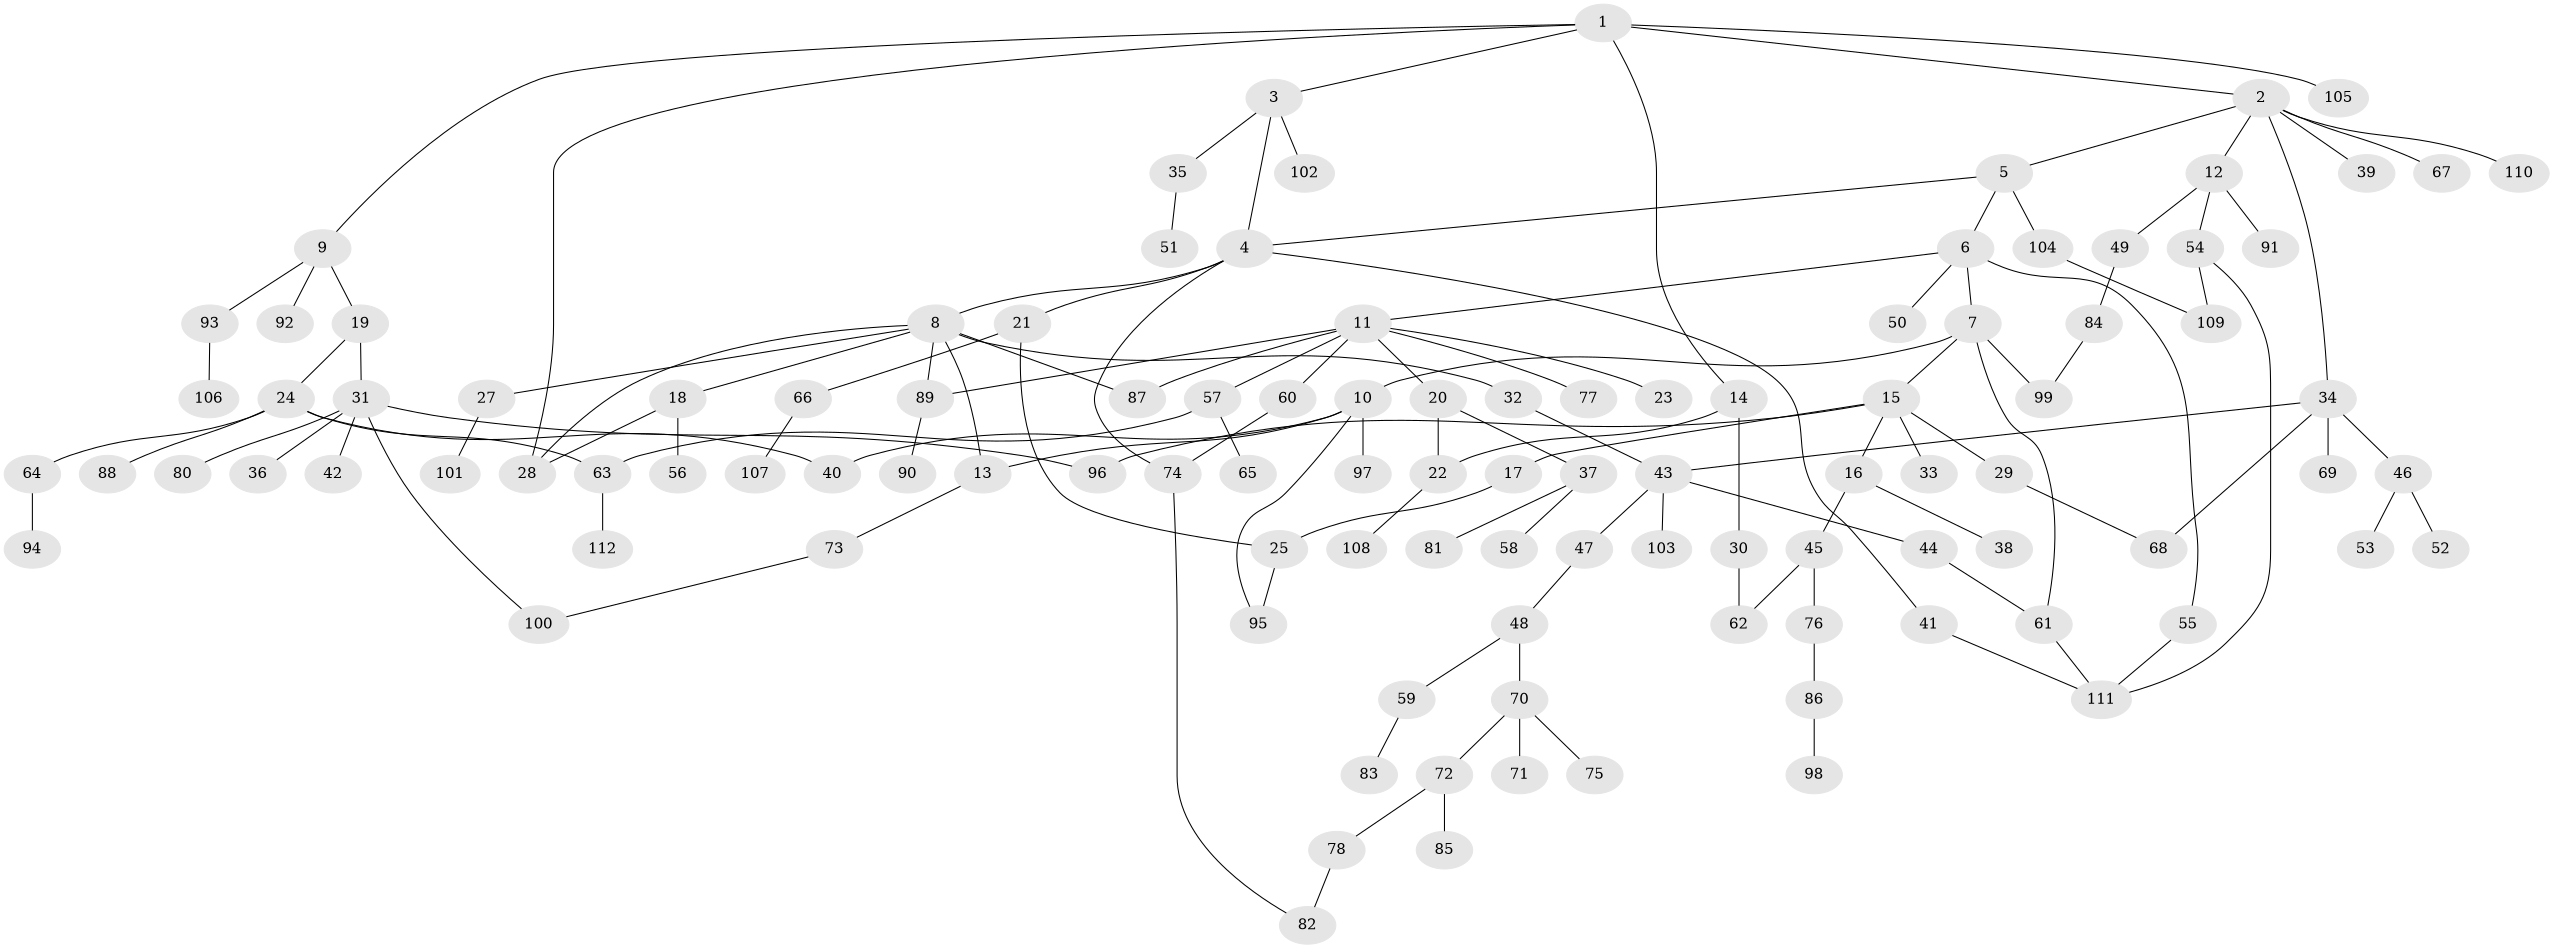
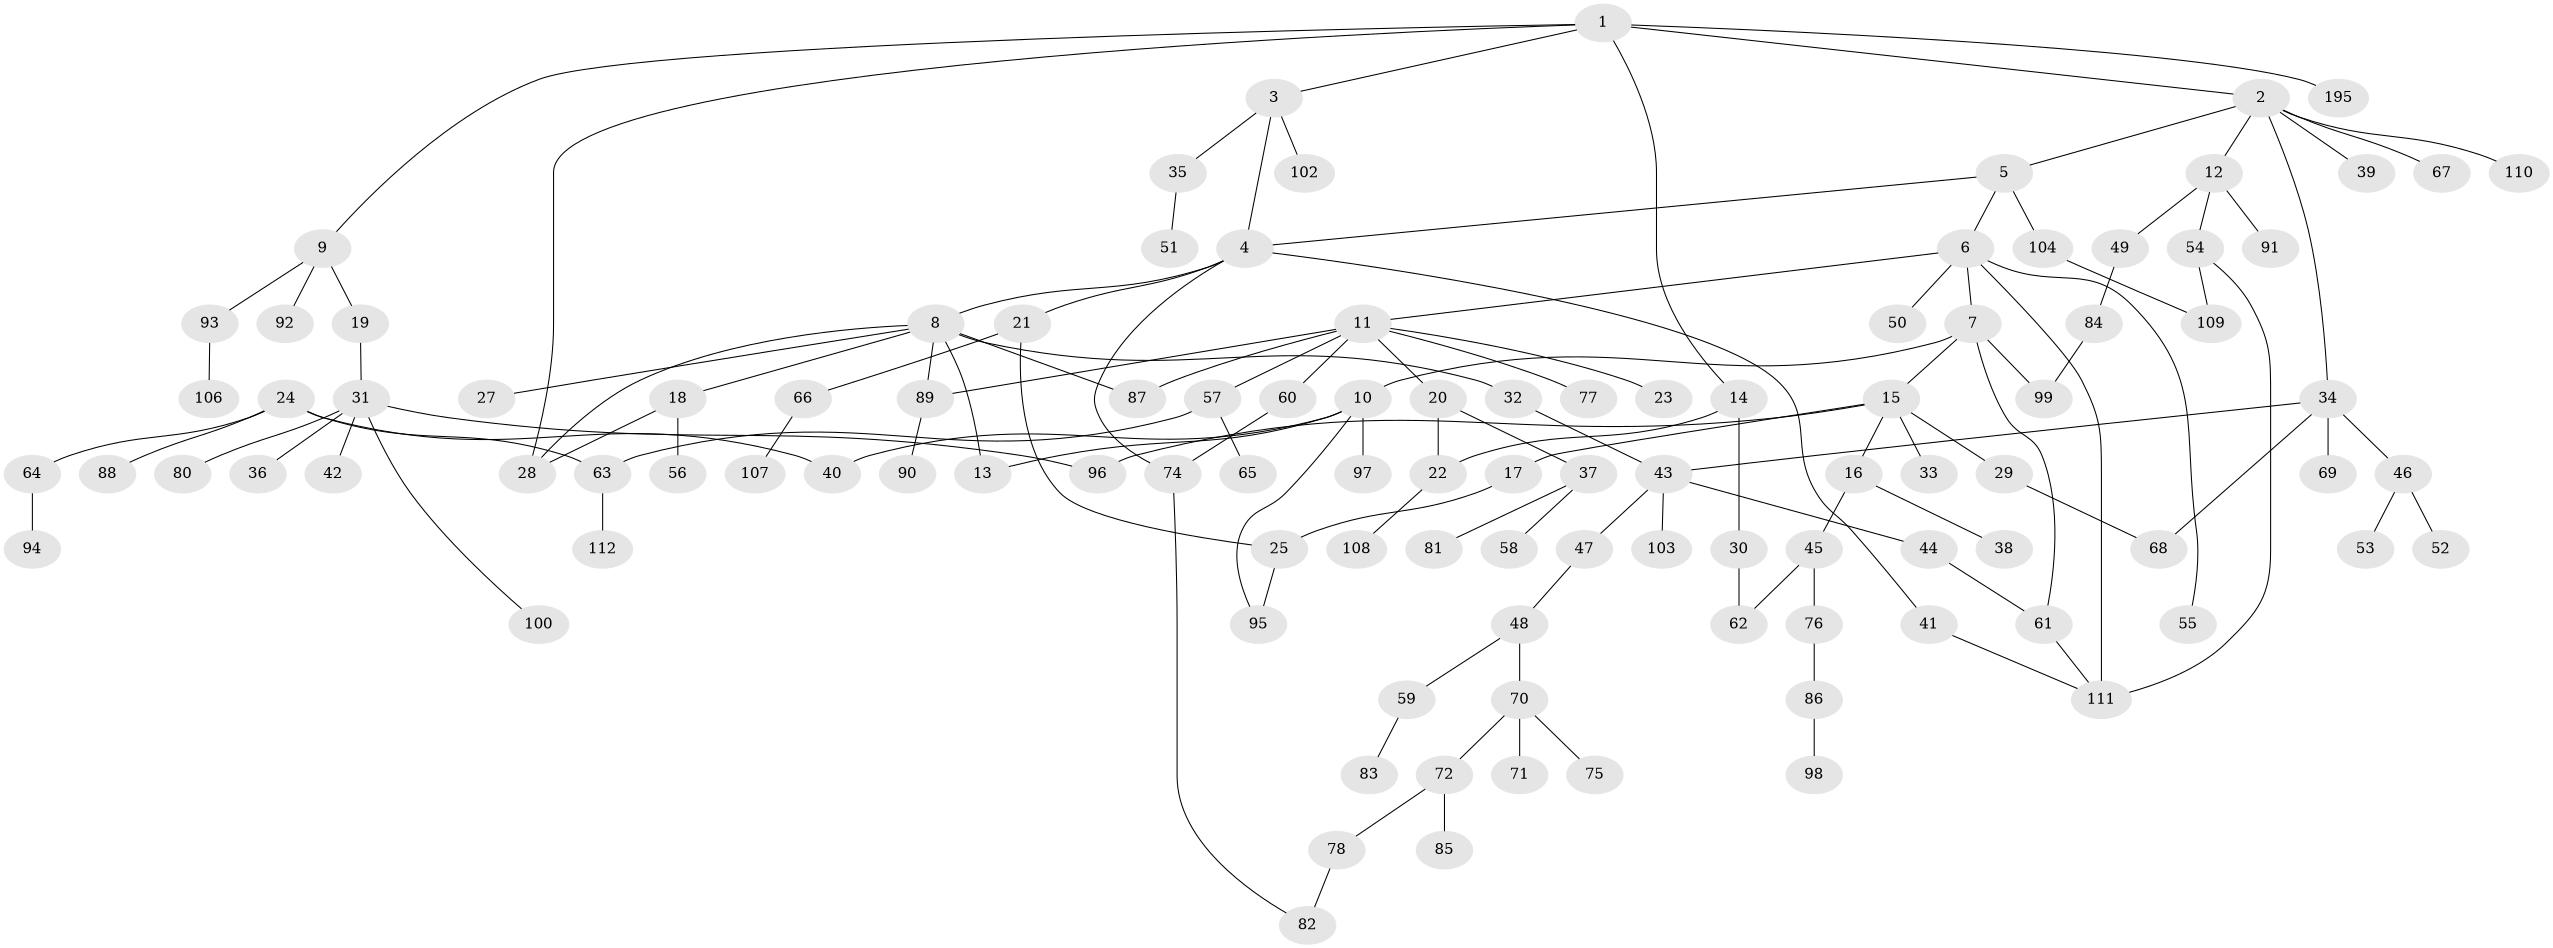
(2339, 98) -> (2339, 98)
(323, 361) -> none
(450, 474) -> none
(835, 549) -> none
(2145, 662) -> (2101, 452)
